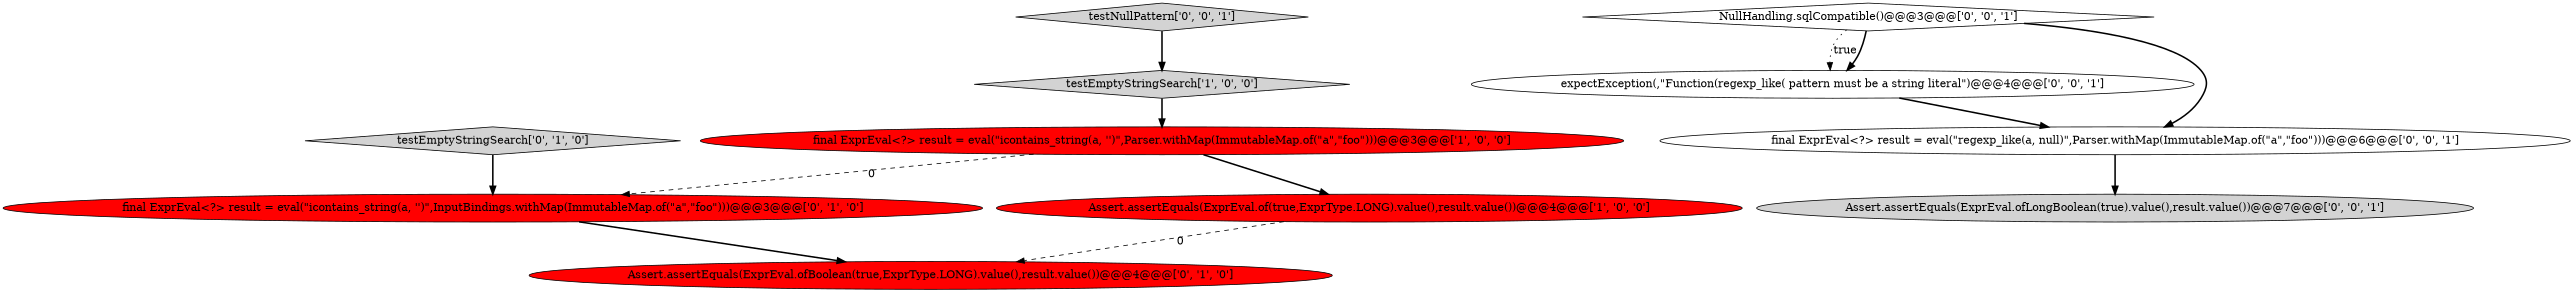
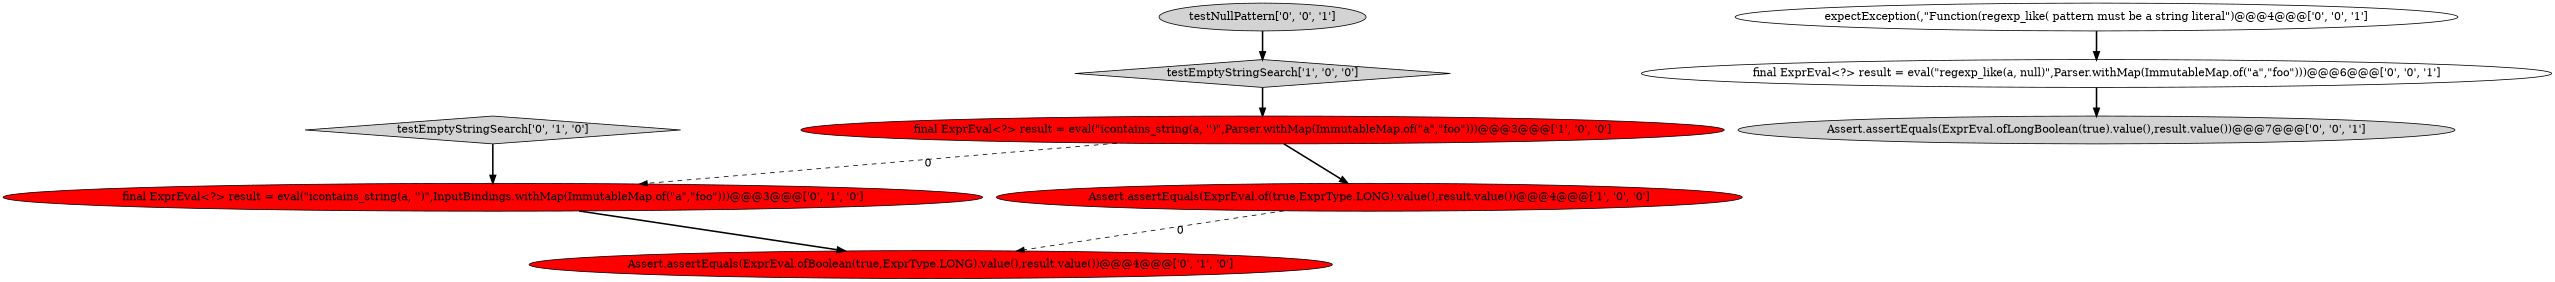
(1162, 17) -> (1263, 17)
(1868, 17) -> none
